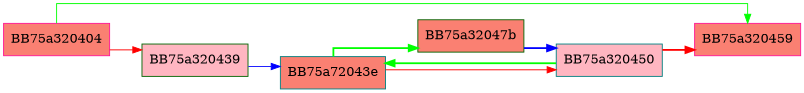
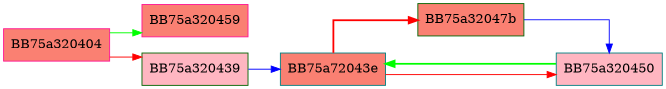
(367, 48) -> (355, 20)
(536, 48) -> (579, 20)
(674, 50) -> none
